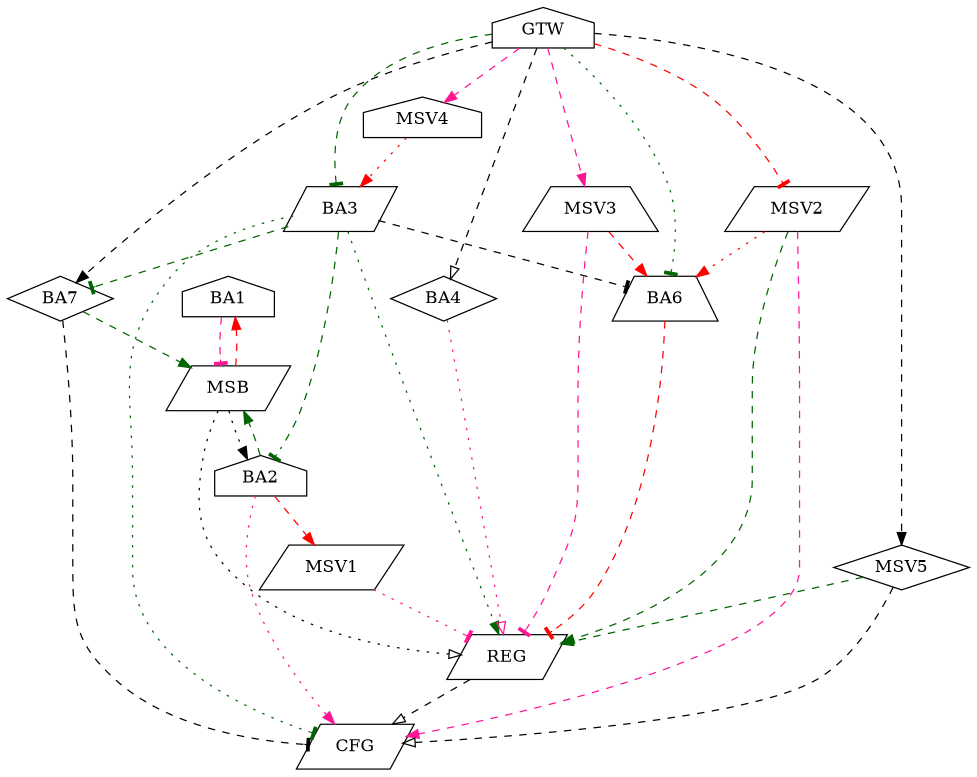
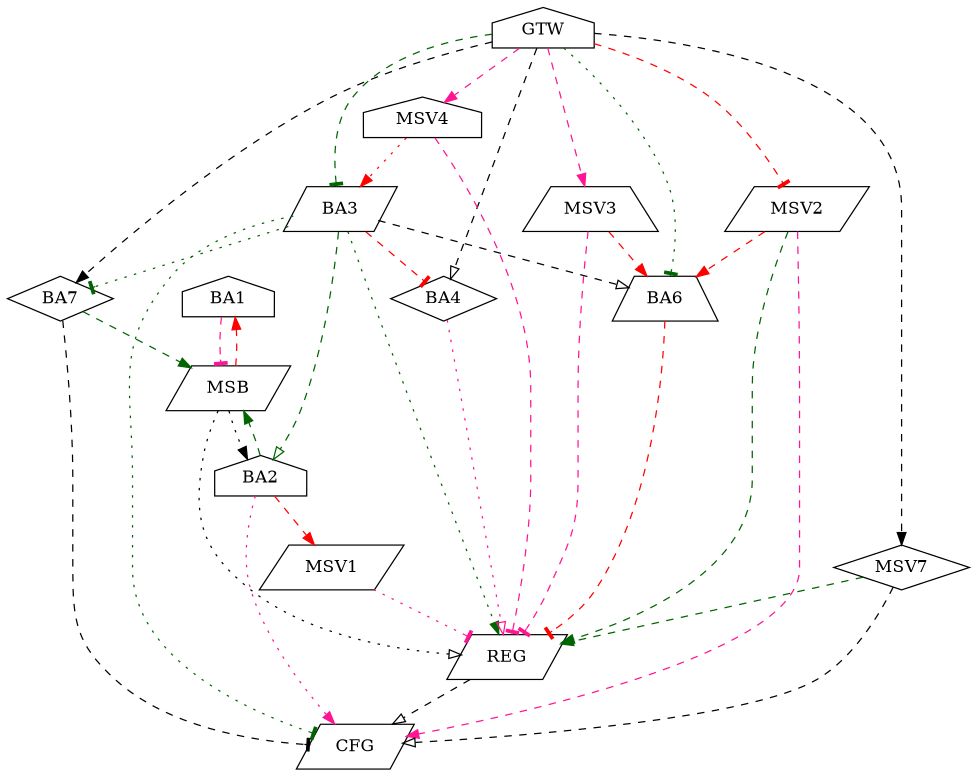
(736, 251) -> (736, 251)
(500, 253) -> (488, 250)
none -> (394, 255)
(173, 262) -> (173, 262)
(320, 344) -> (320, 344)
none -> (530, 373)
(902, 567) -> (902, 567)
